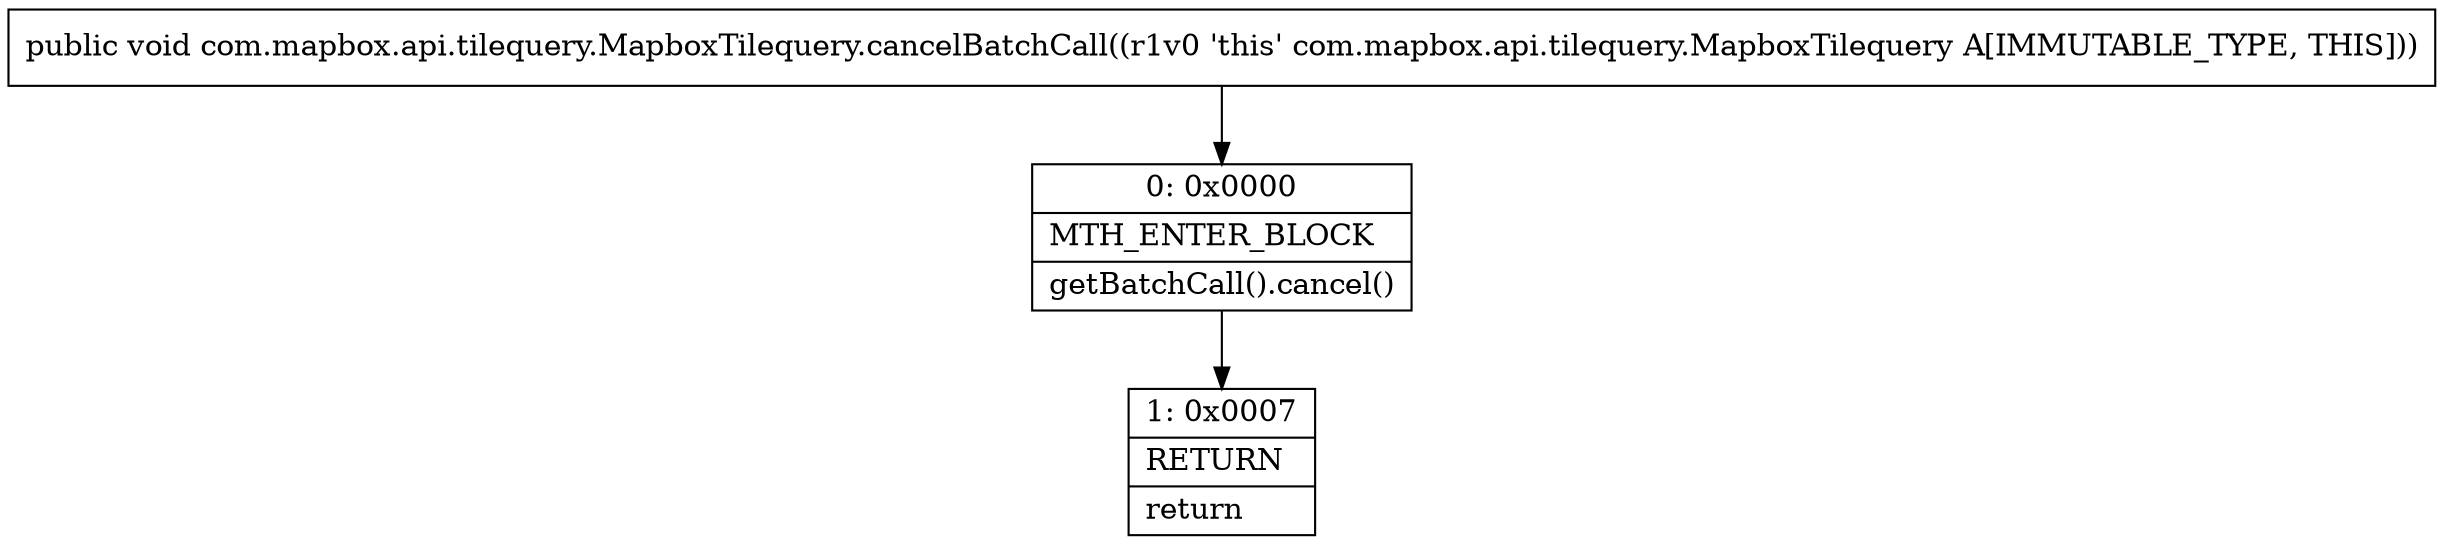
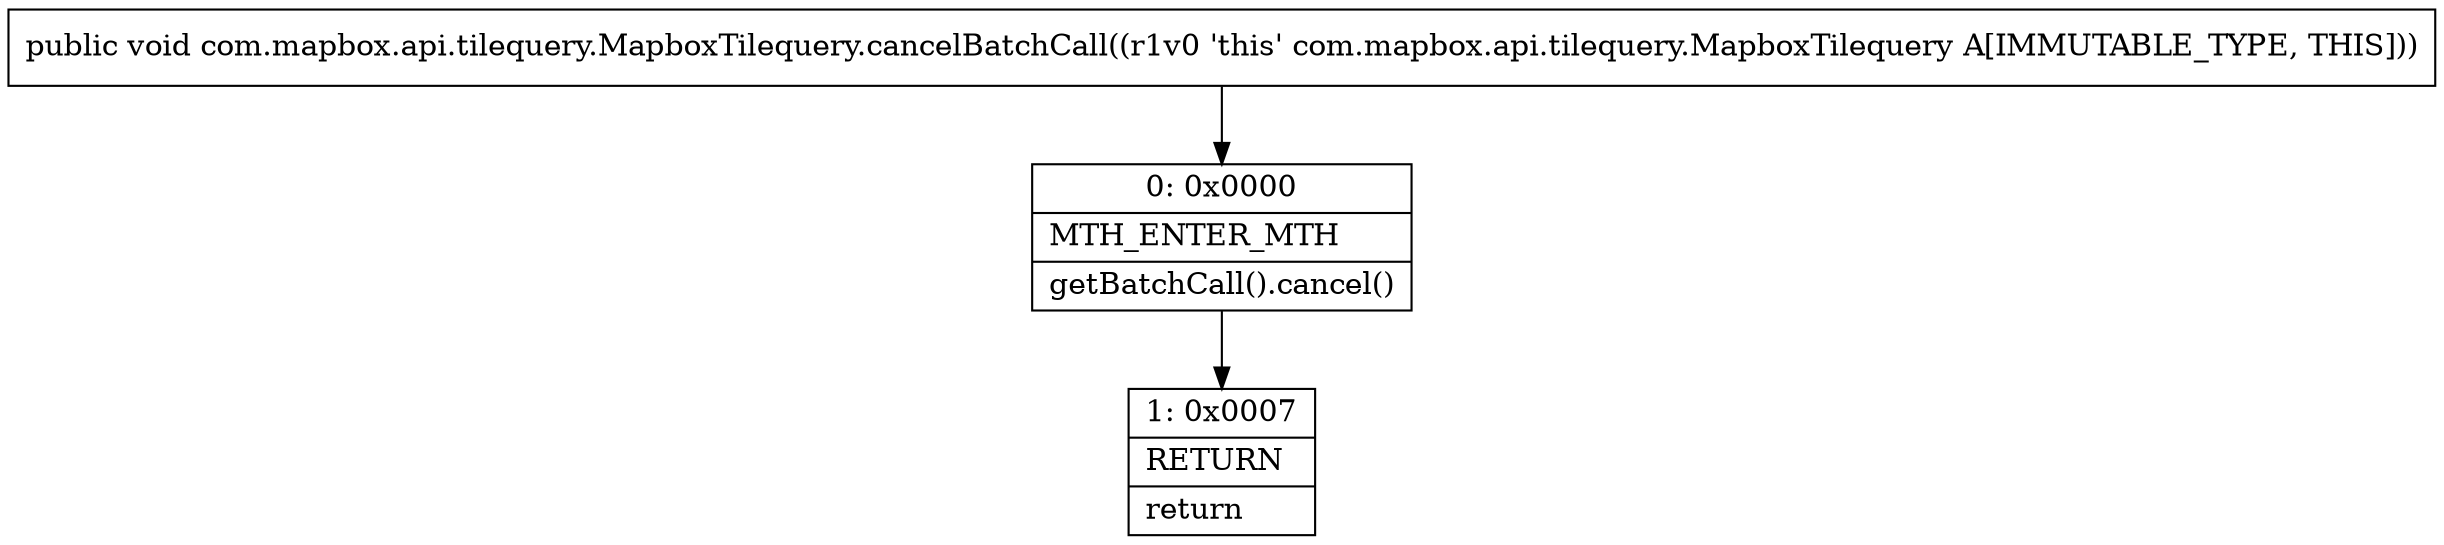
(1212, 236) -> (1194, 236)
